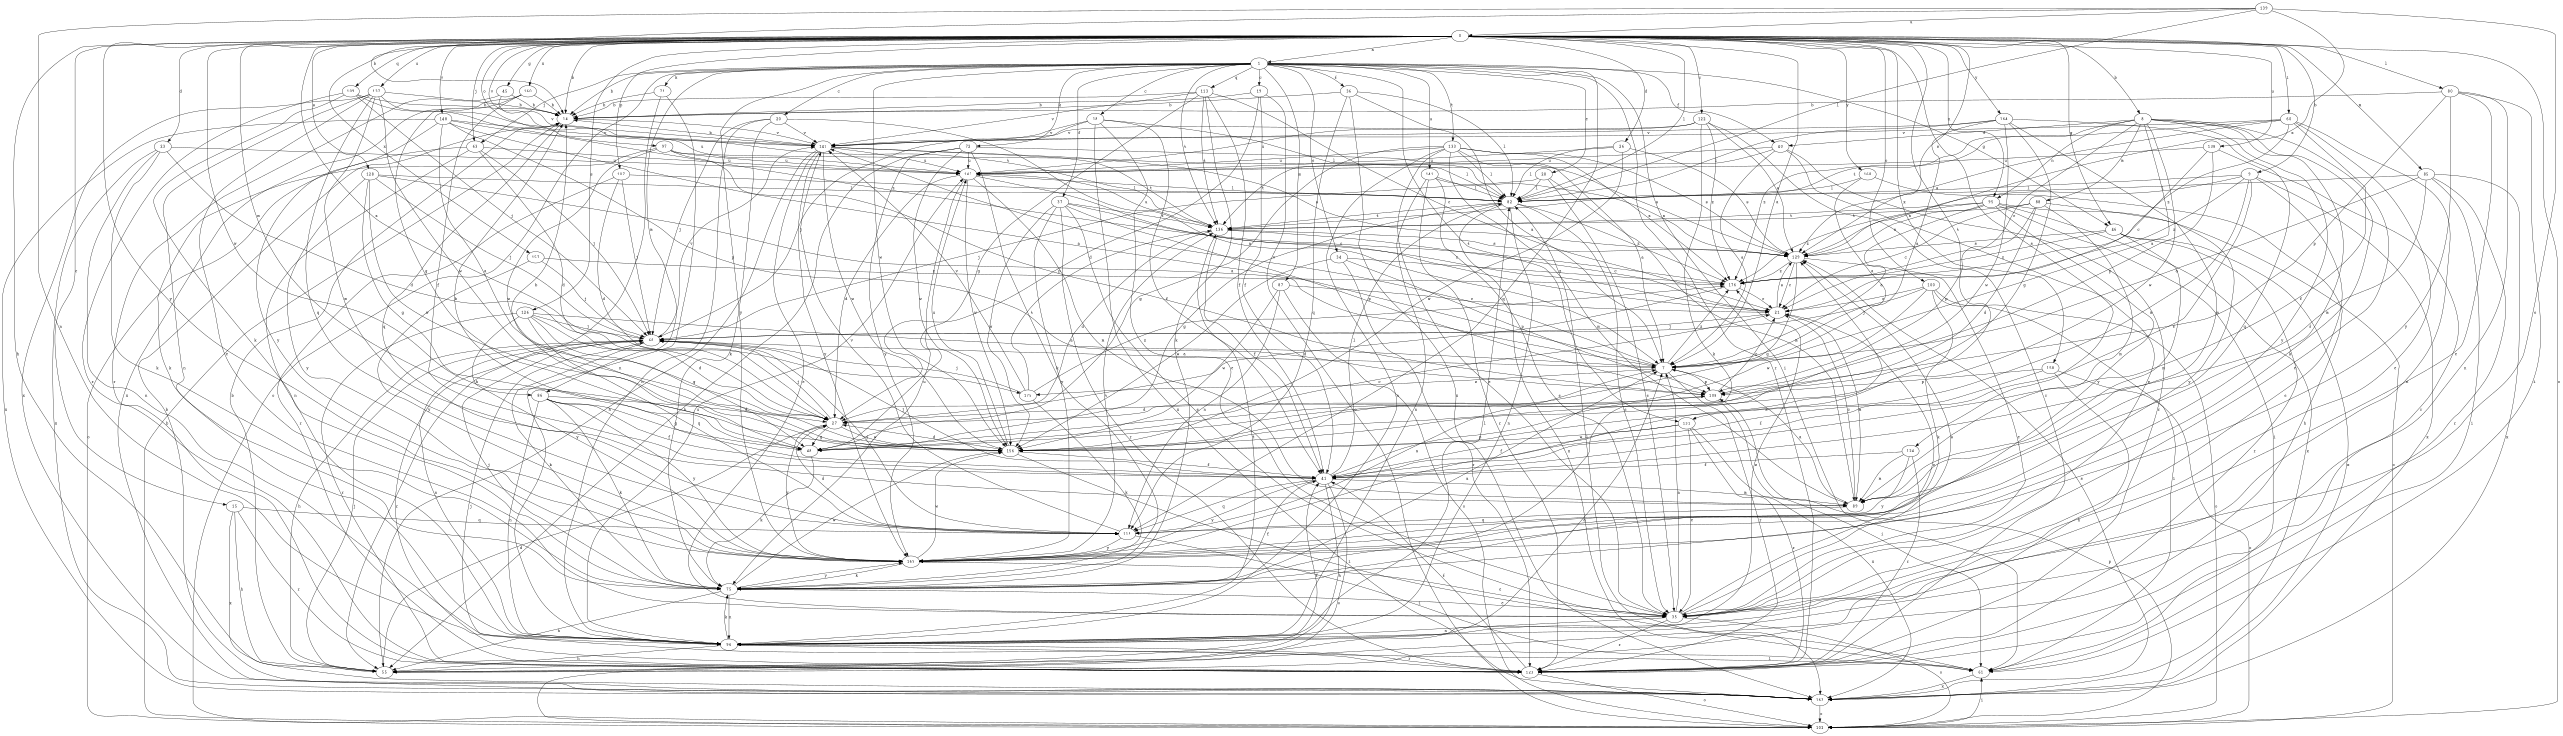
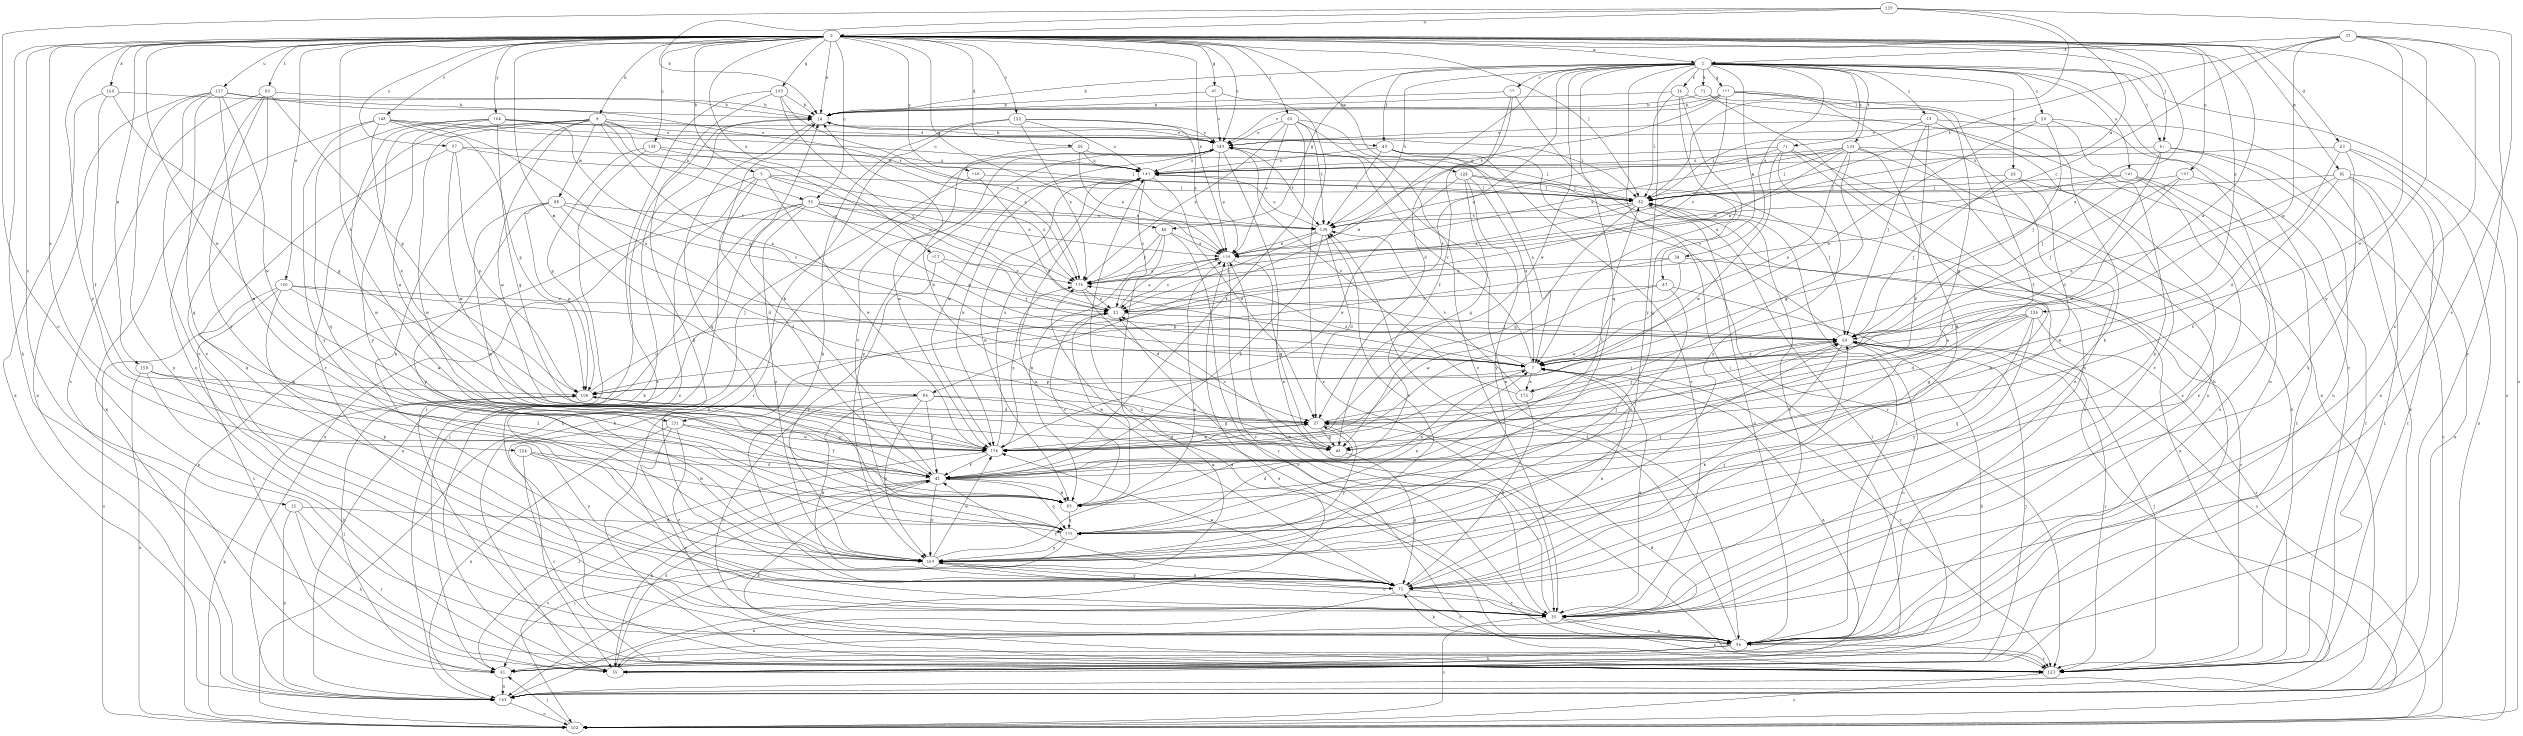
(1110, 78) -> (2027, 50)
(1388, 314) -> (1013, 357)
